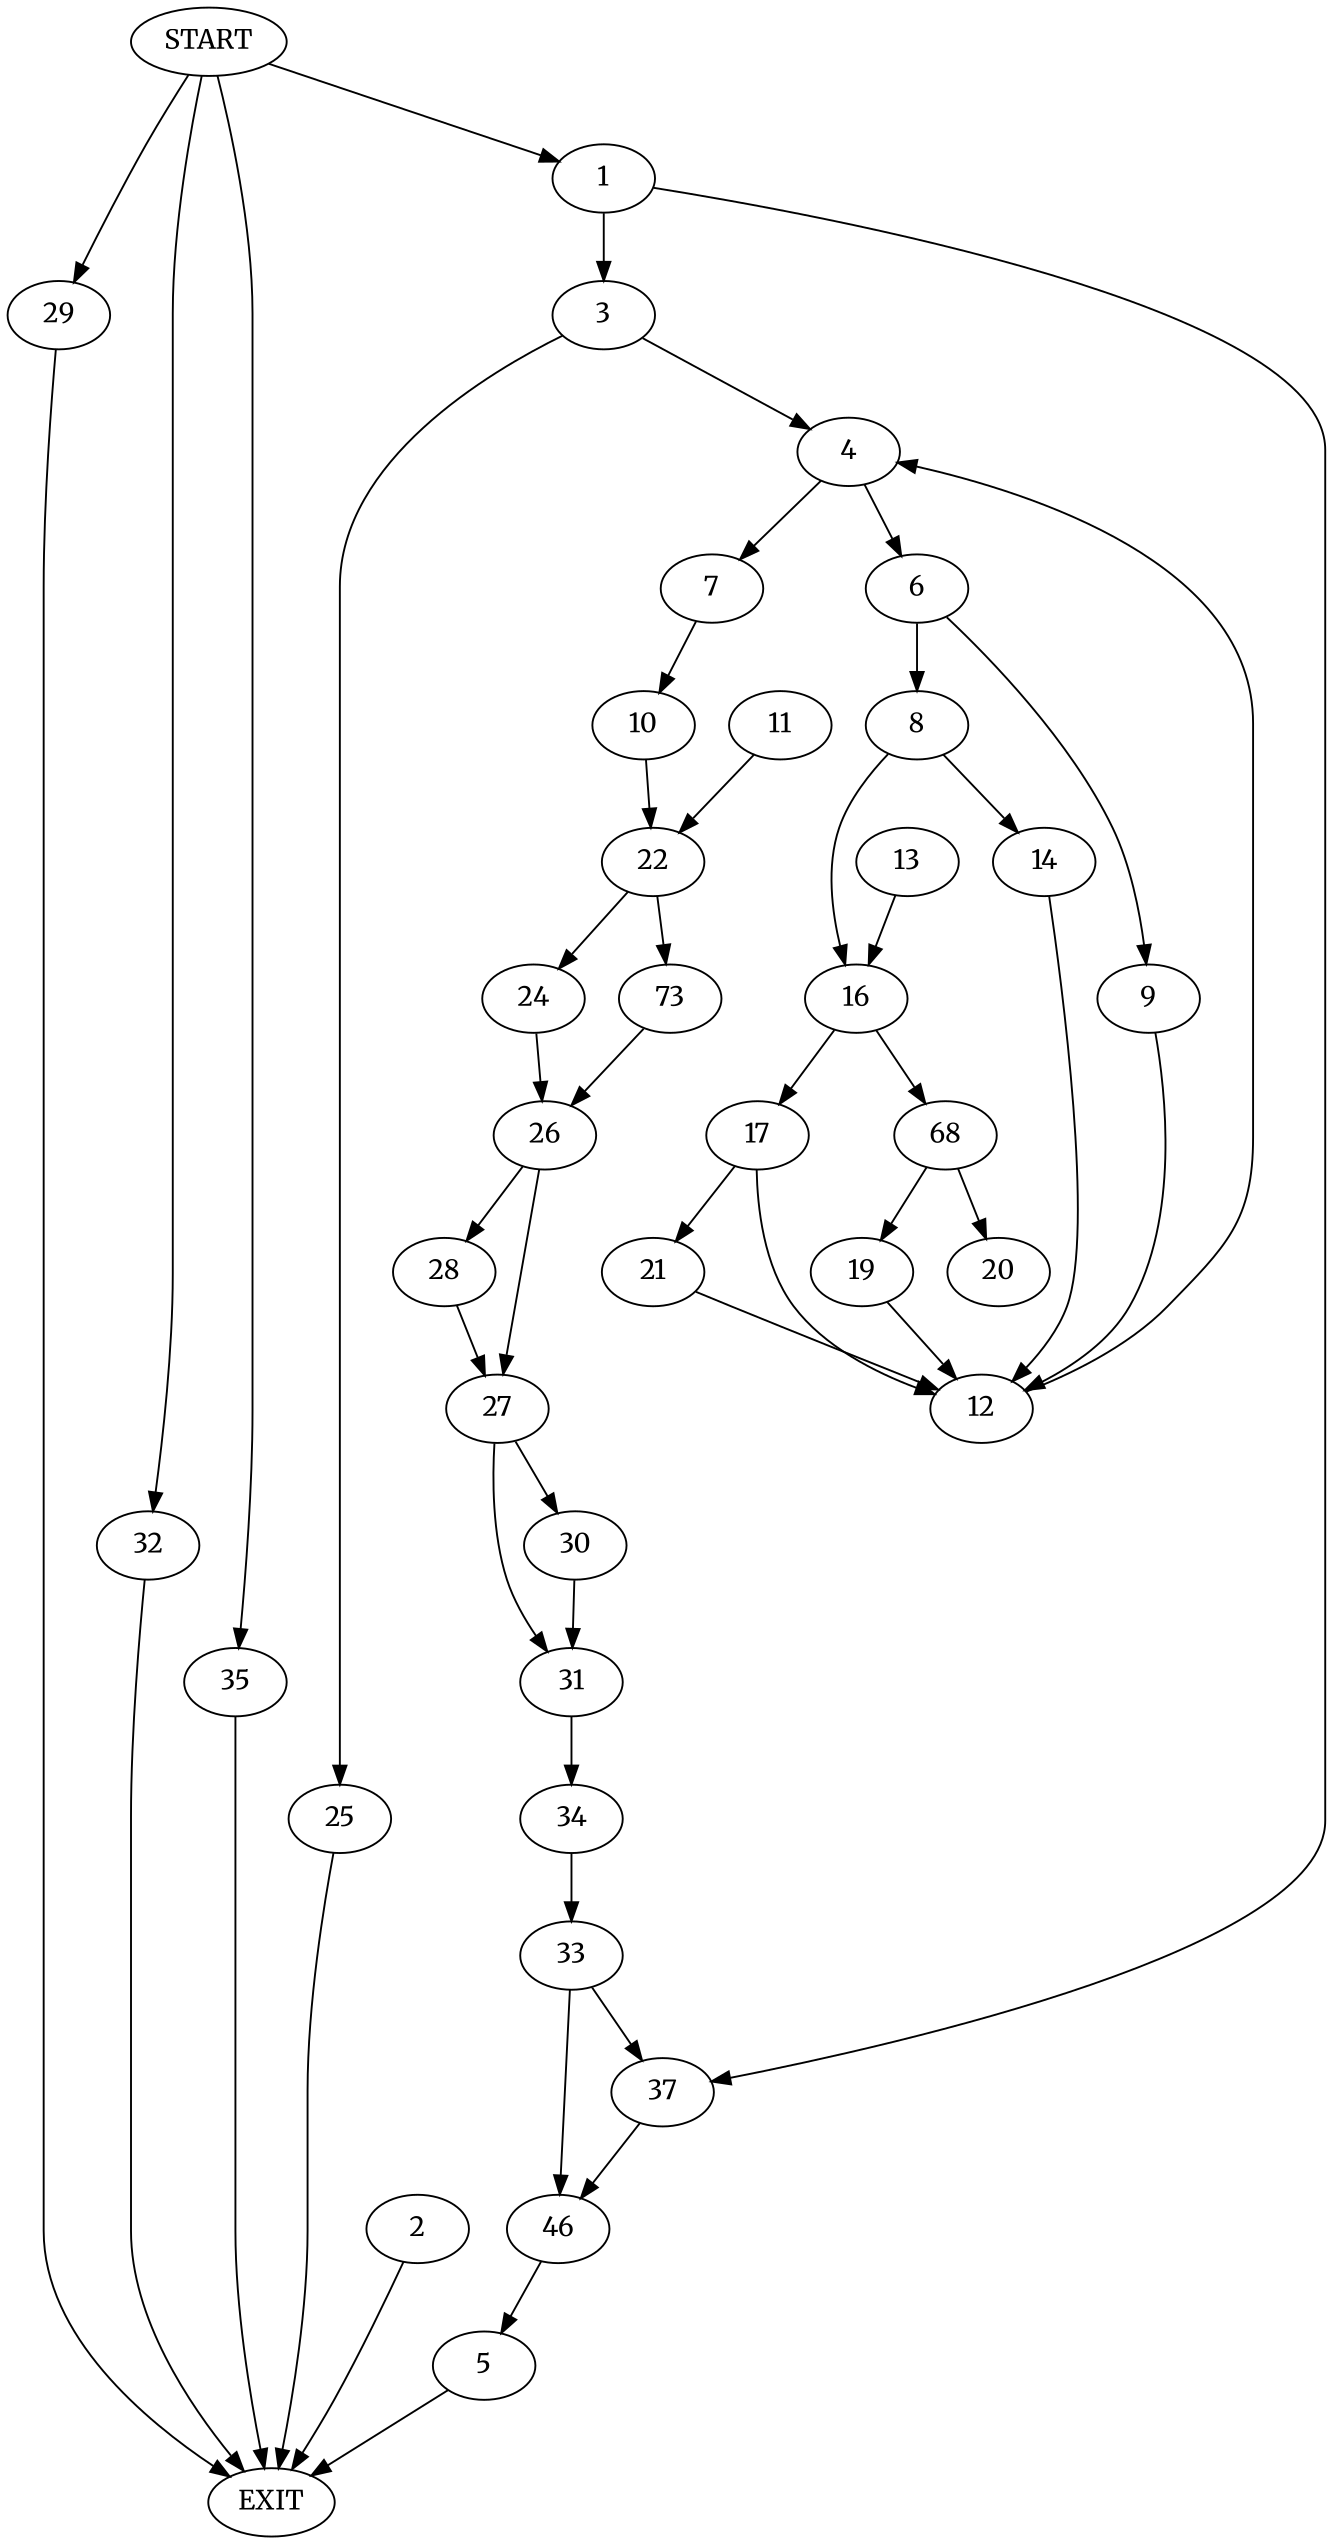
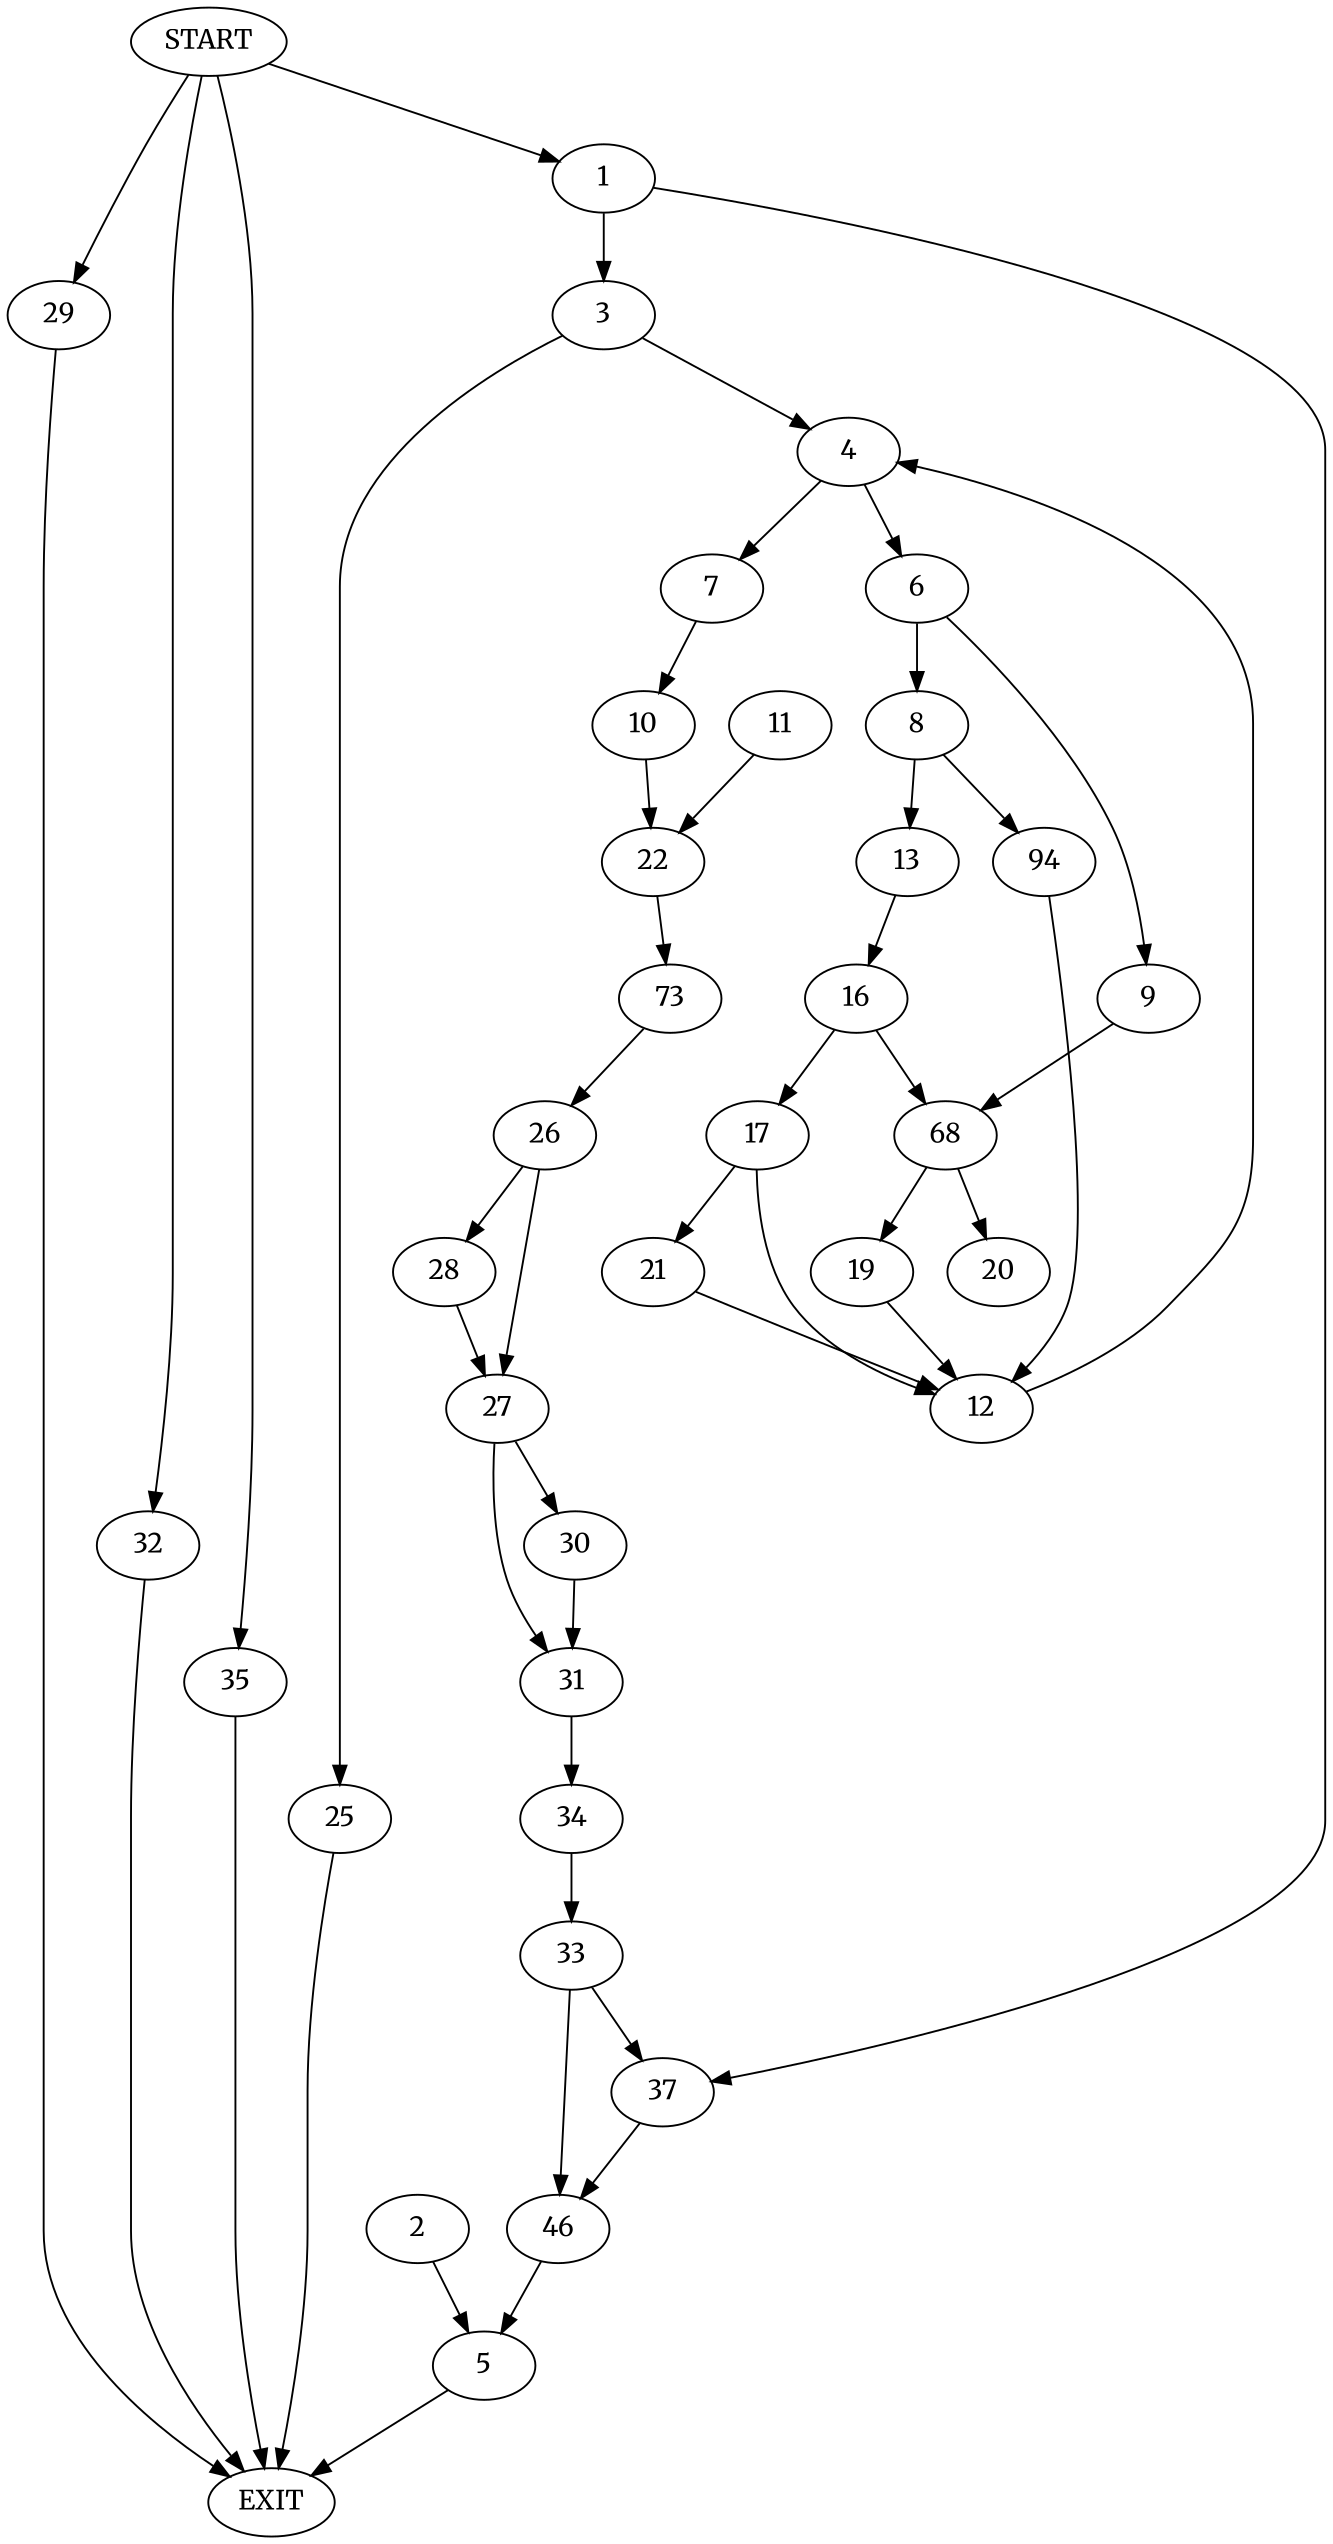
(835, 843) -> (913, 784)
(1044, 862) -> (1044, 862)
(534, 999) -> none
(1157, 1230) -> (1055, 1062)
(356, 2359) -> (446, 2288)
